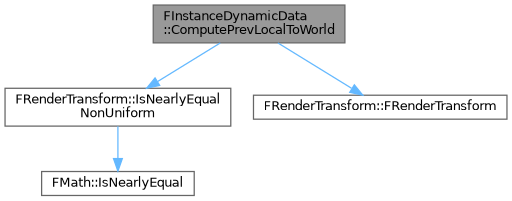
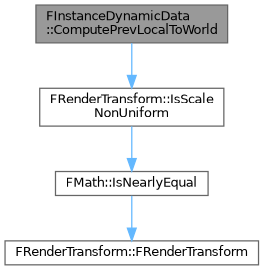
(315, 66) -> (132, 212)
(118, 107) -> (132, 107)
